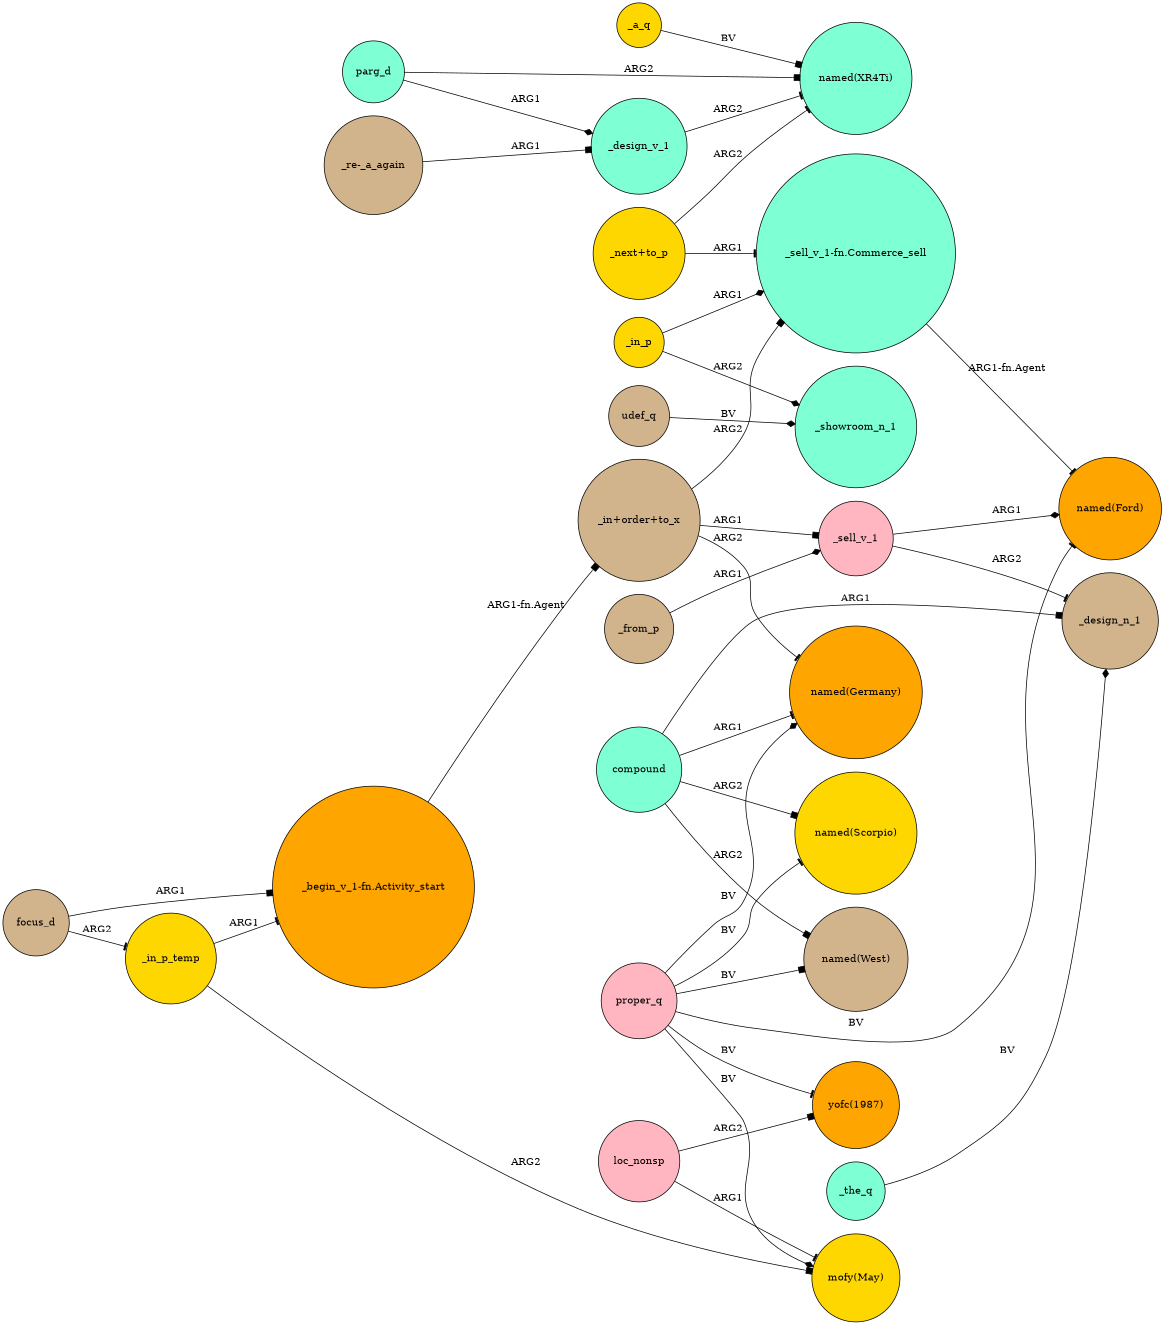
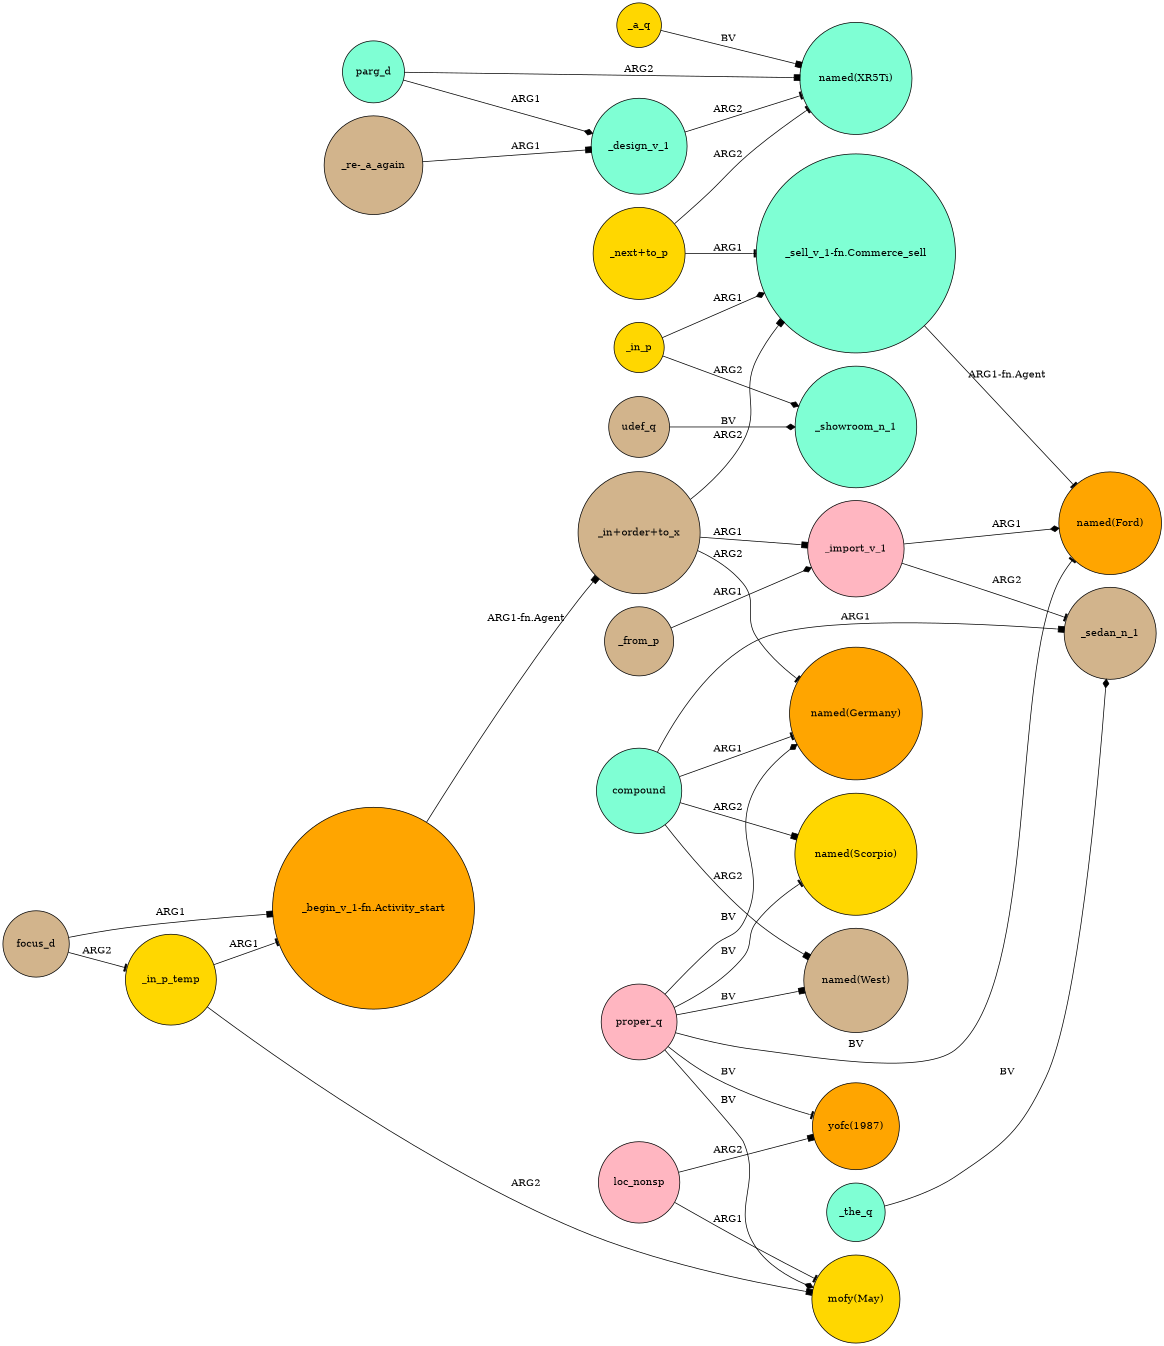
(856, 78) -> (856, 78)
(856, 539) -> (856, 549)
(1110, 621) -> (1110, 633)
